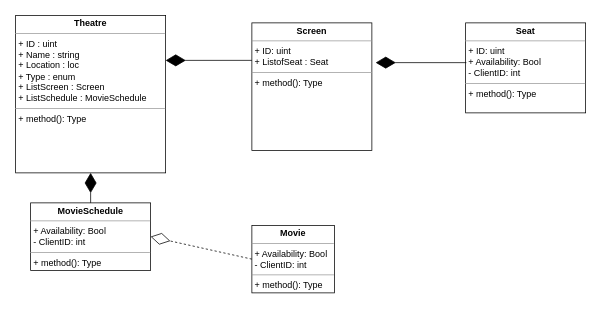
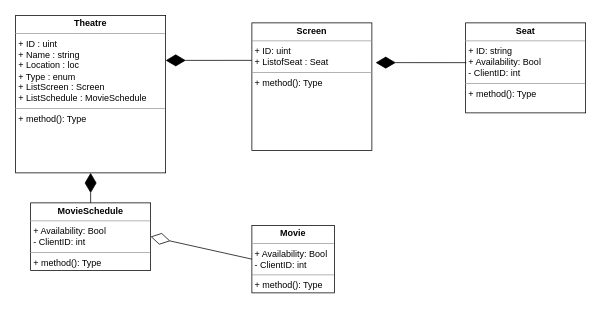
(505, 50) -> (505, 50)
(211, 250) -> (211, 250)
